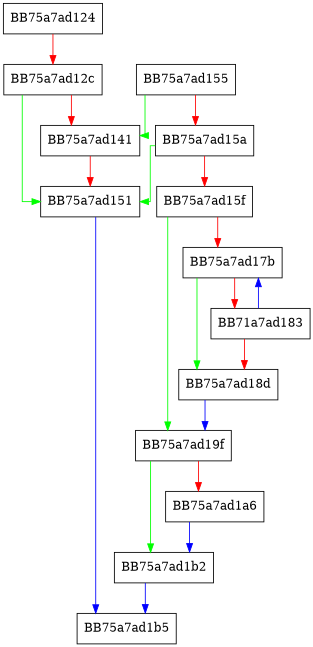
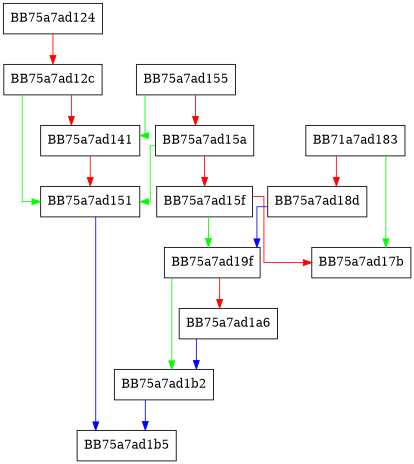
(235, 289) -> none
(258, 297) -> (386, 197)
(197, 319) -> none
